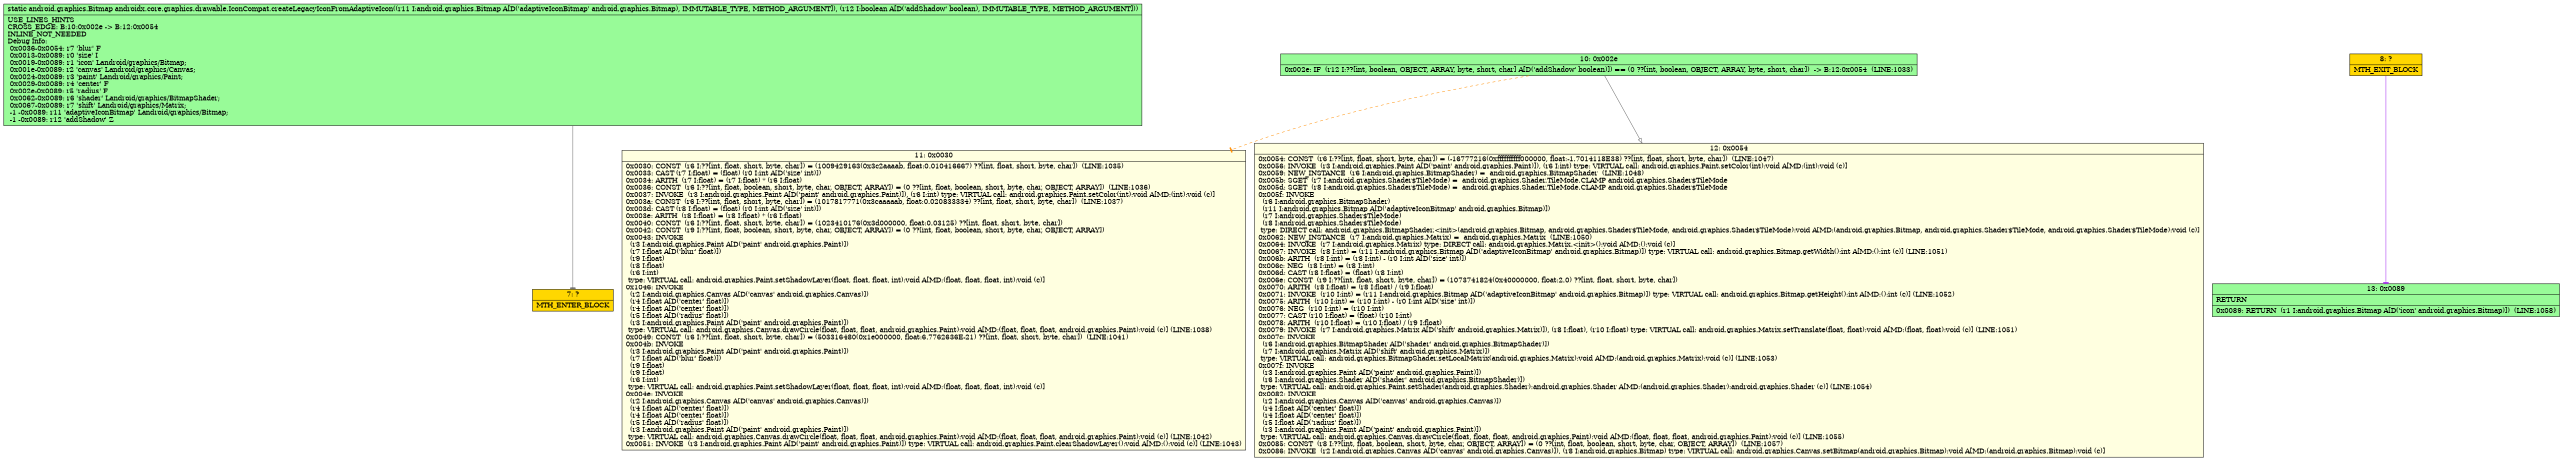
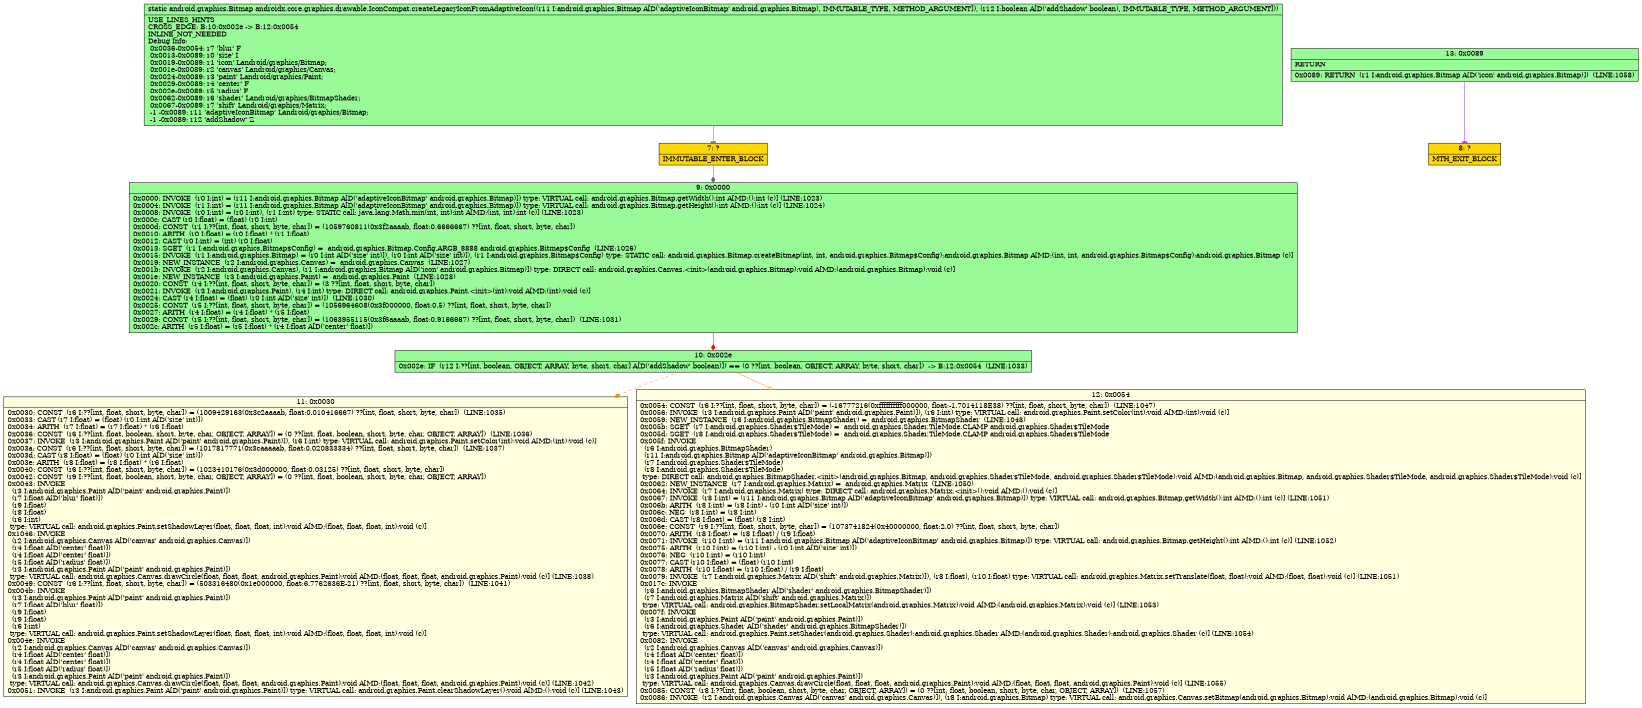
(1379, 106) -> (649, 383)
(1622, 107) -> (752, 380)
(2386, 179) -> (1465, 111)
none -> (713, 258)
(573, 305) -> (713, 159)
(1289, 337) -> (671, 584)
